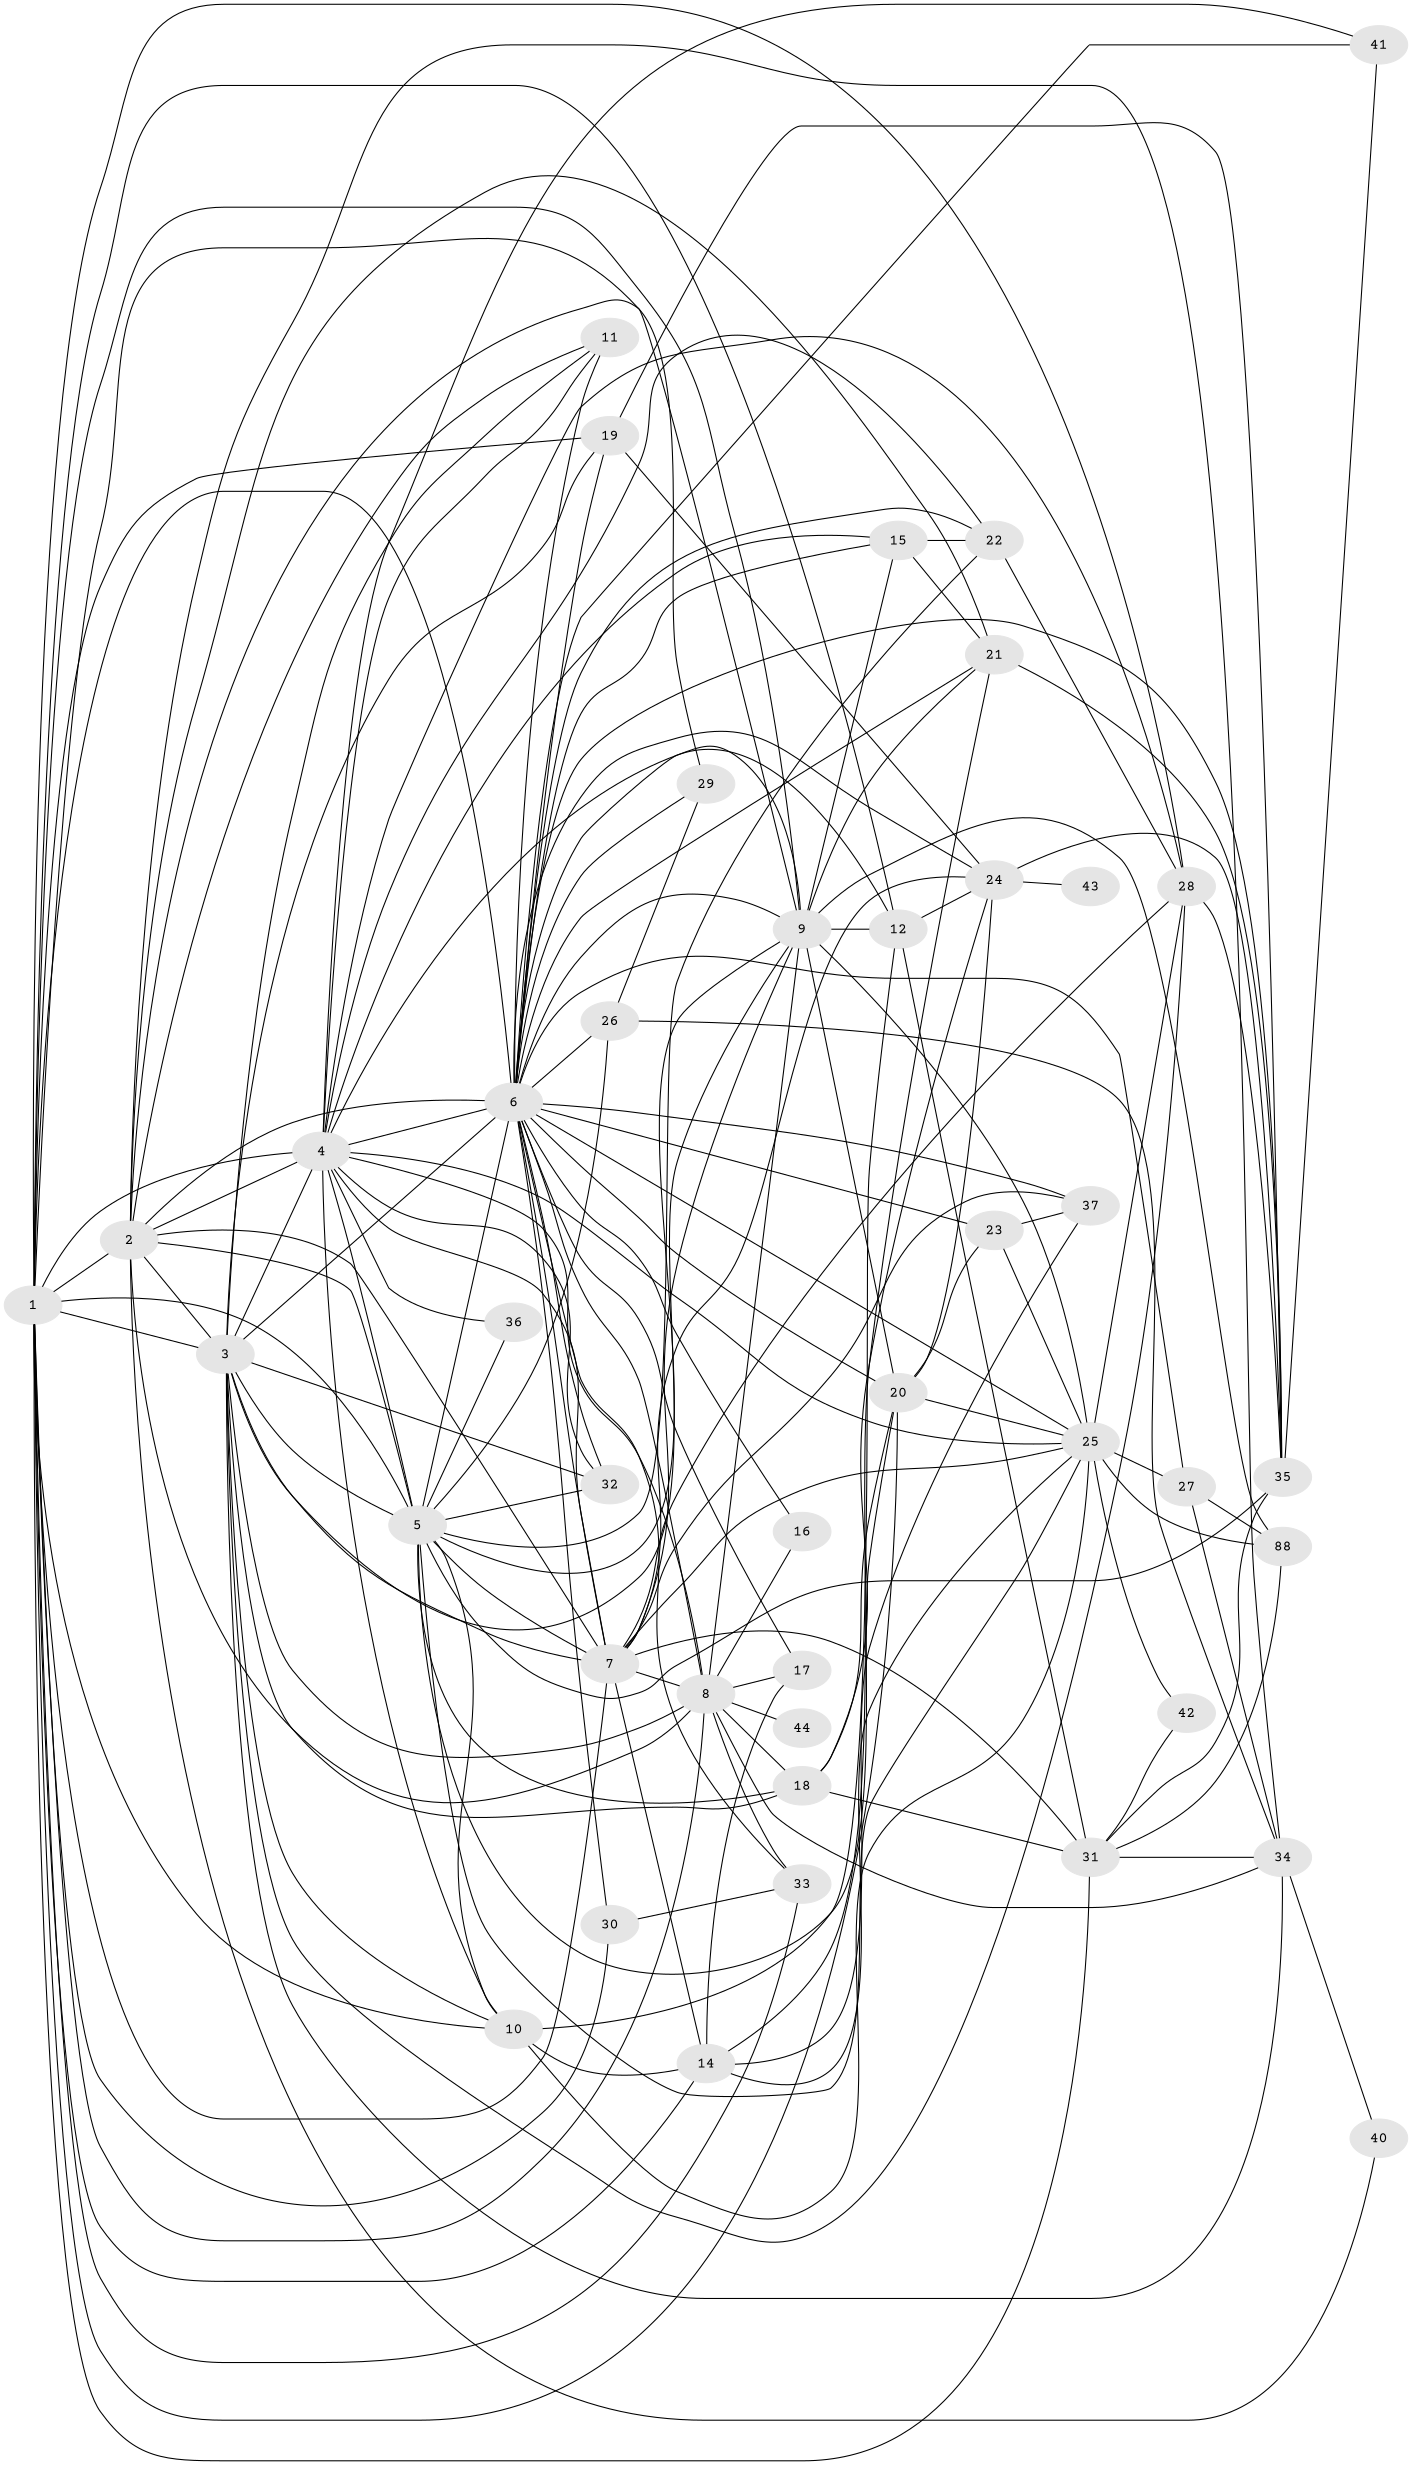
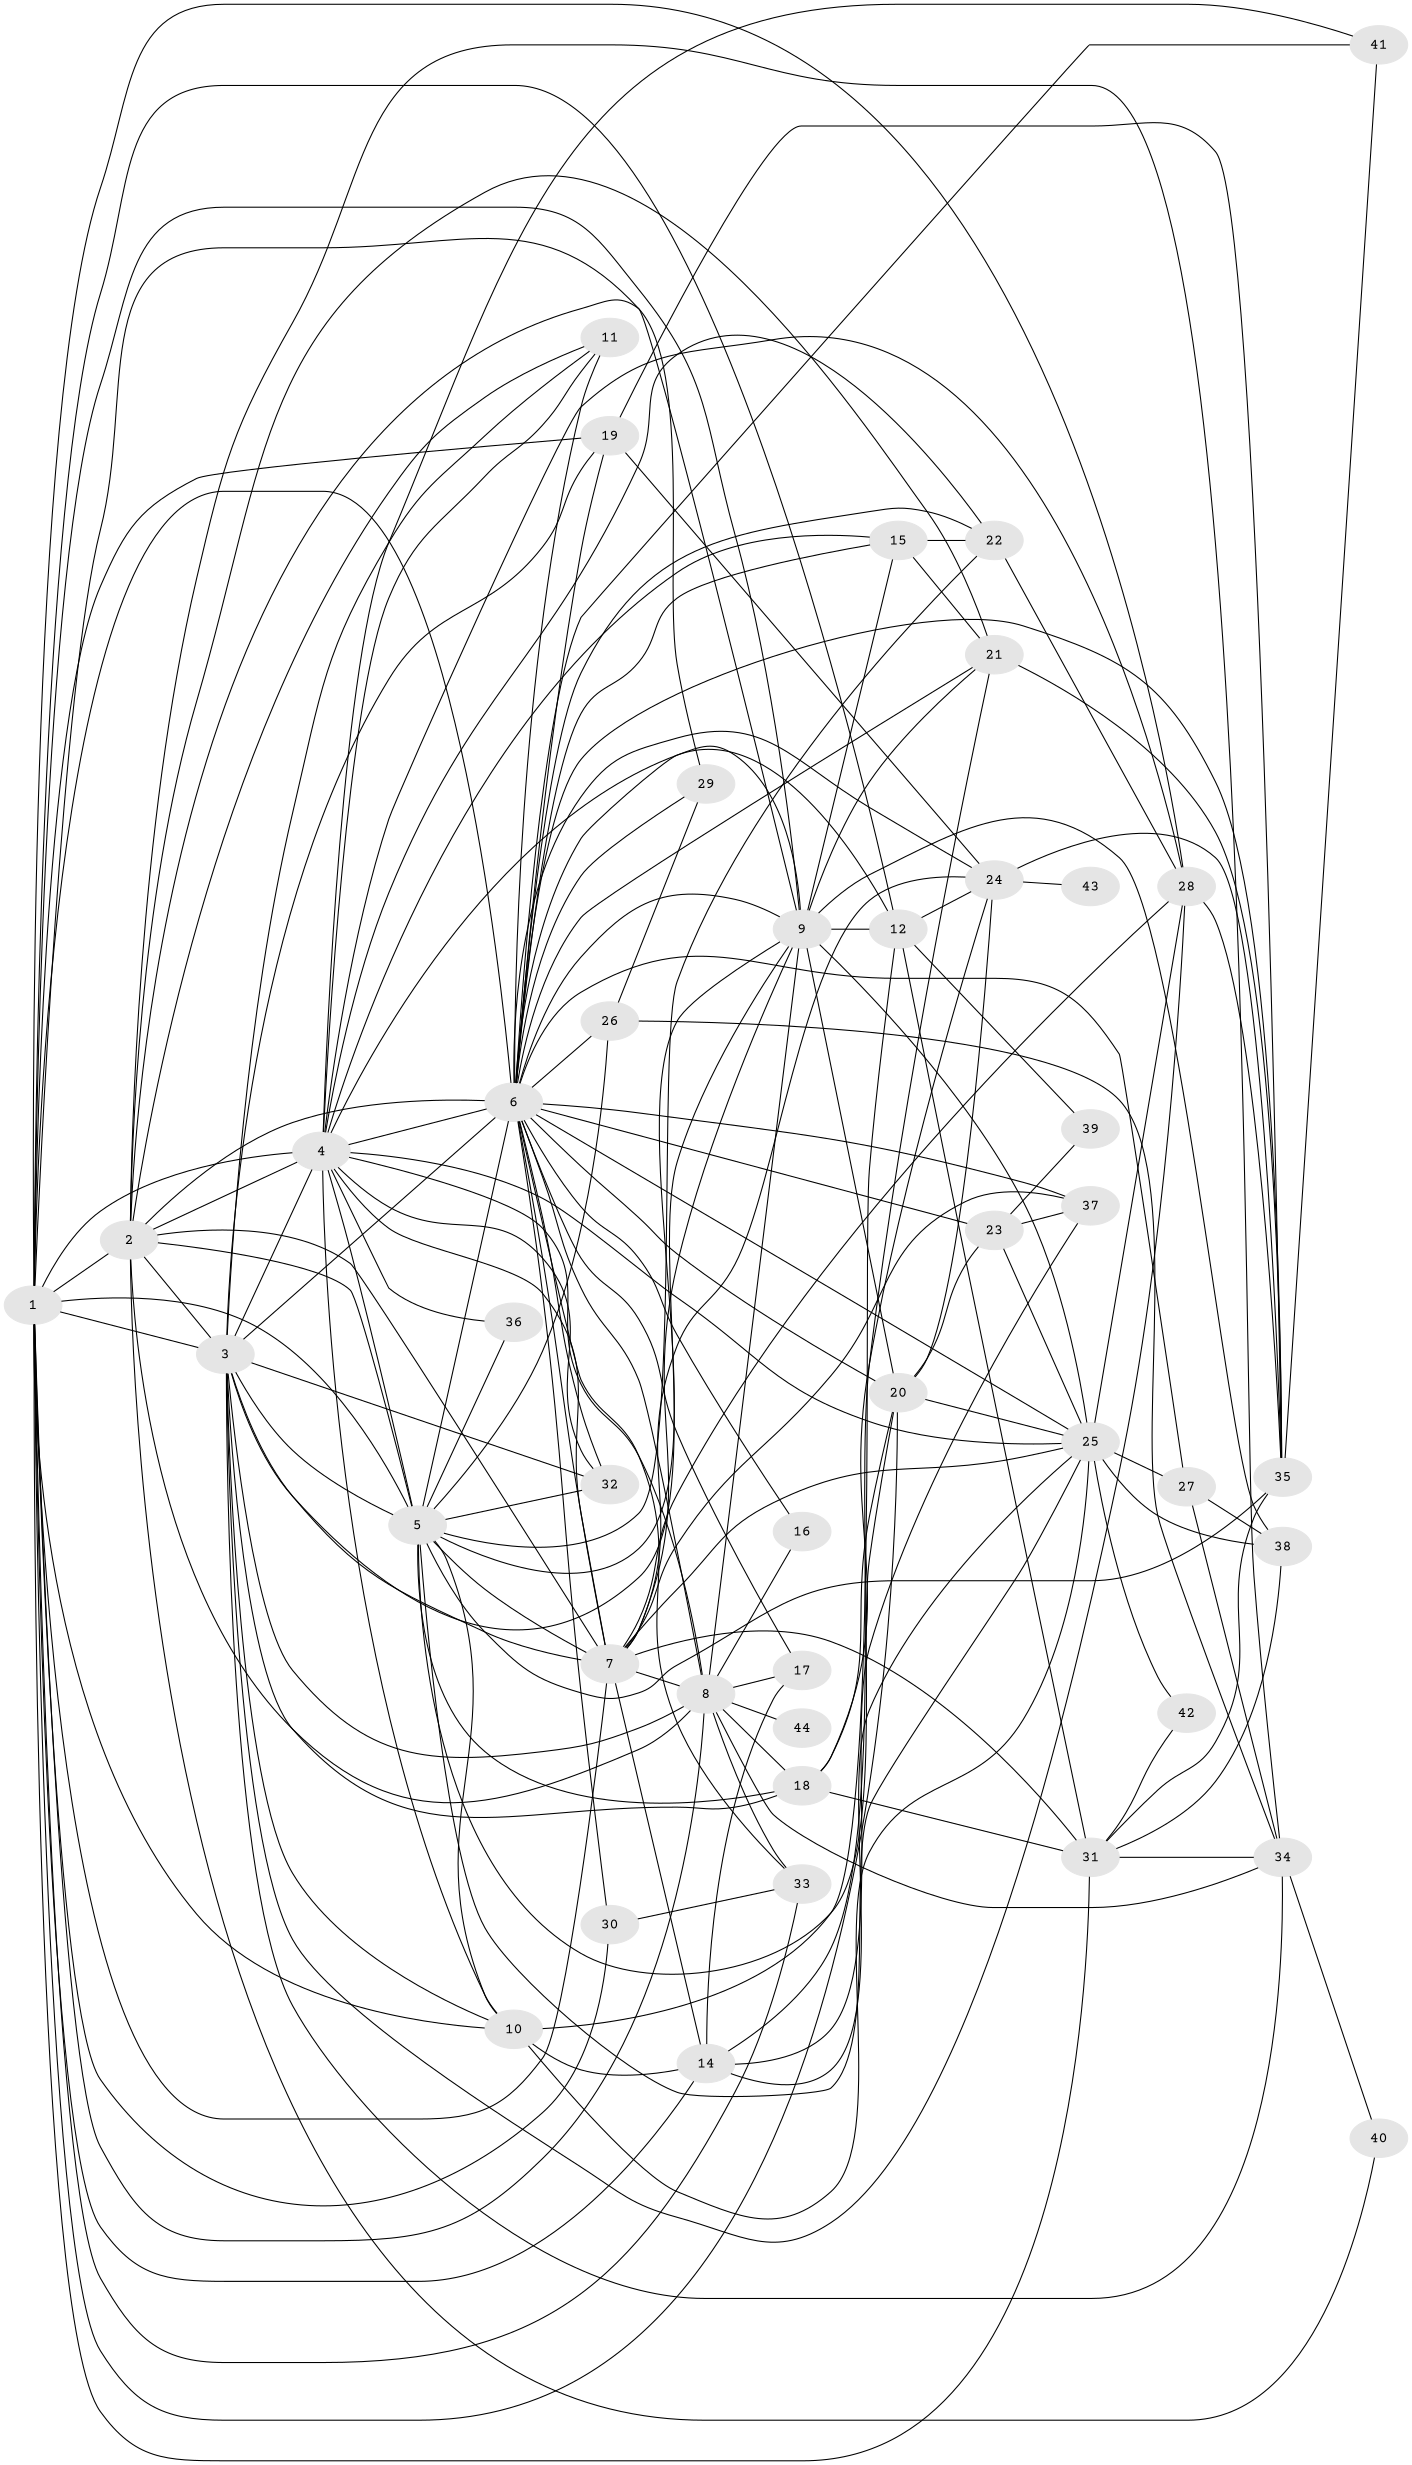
none -> (1090, 1129)
(1283, 1547) -> (1283, 1547)
